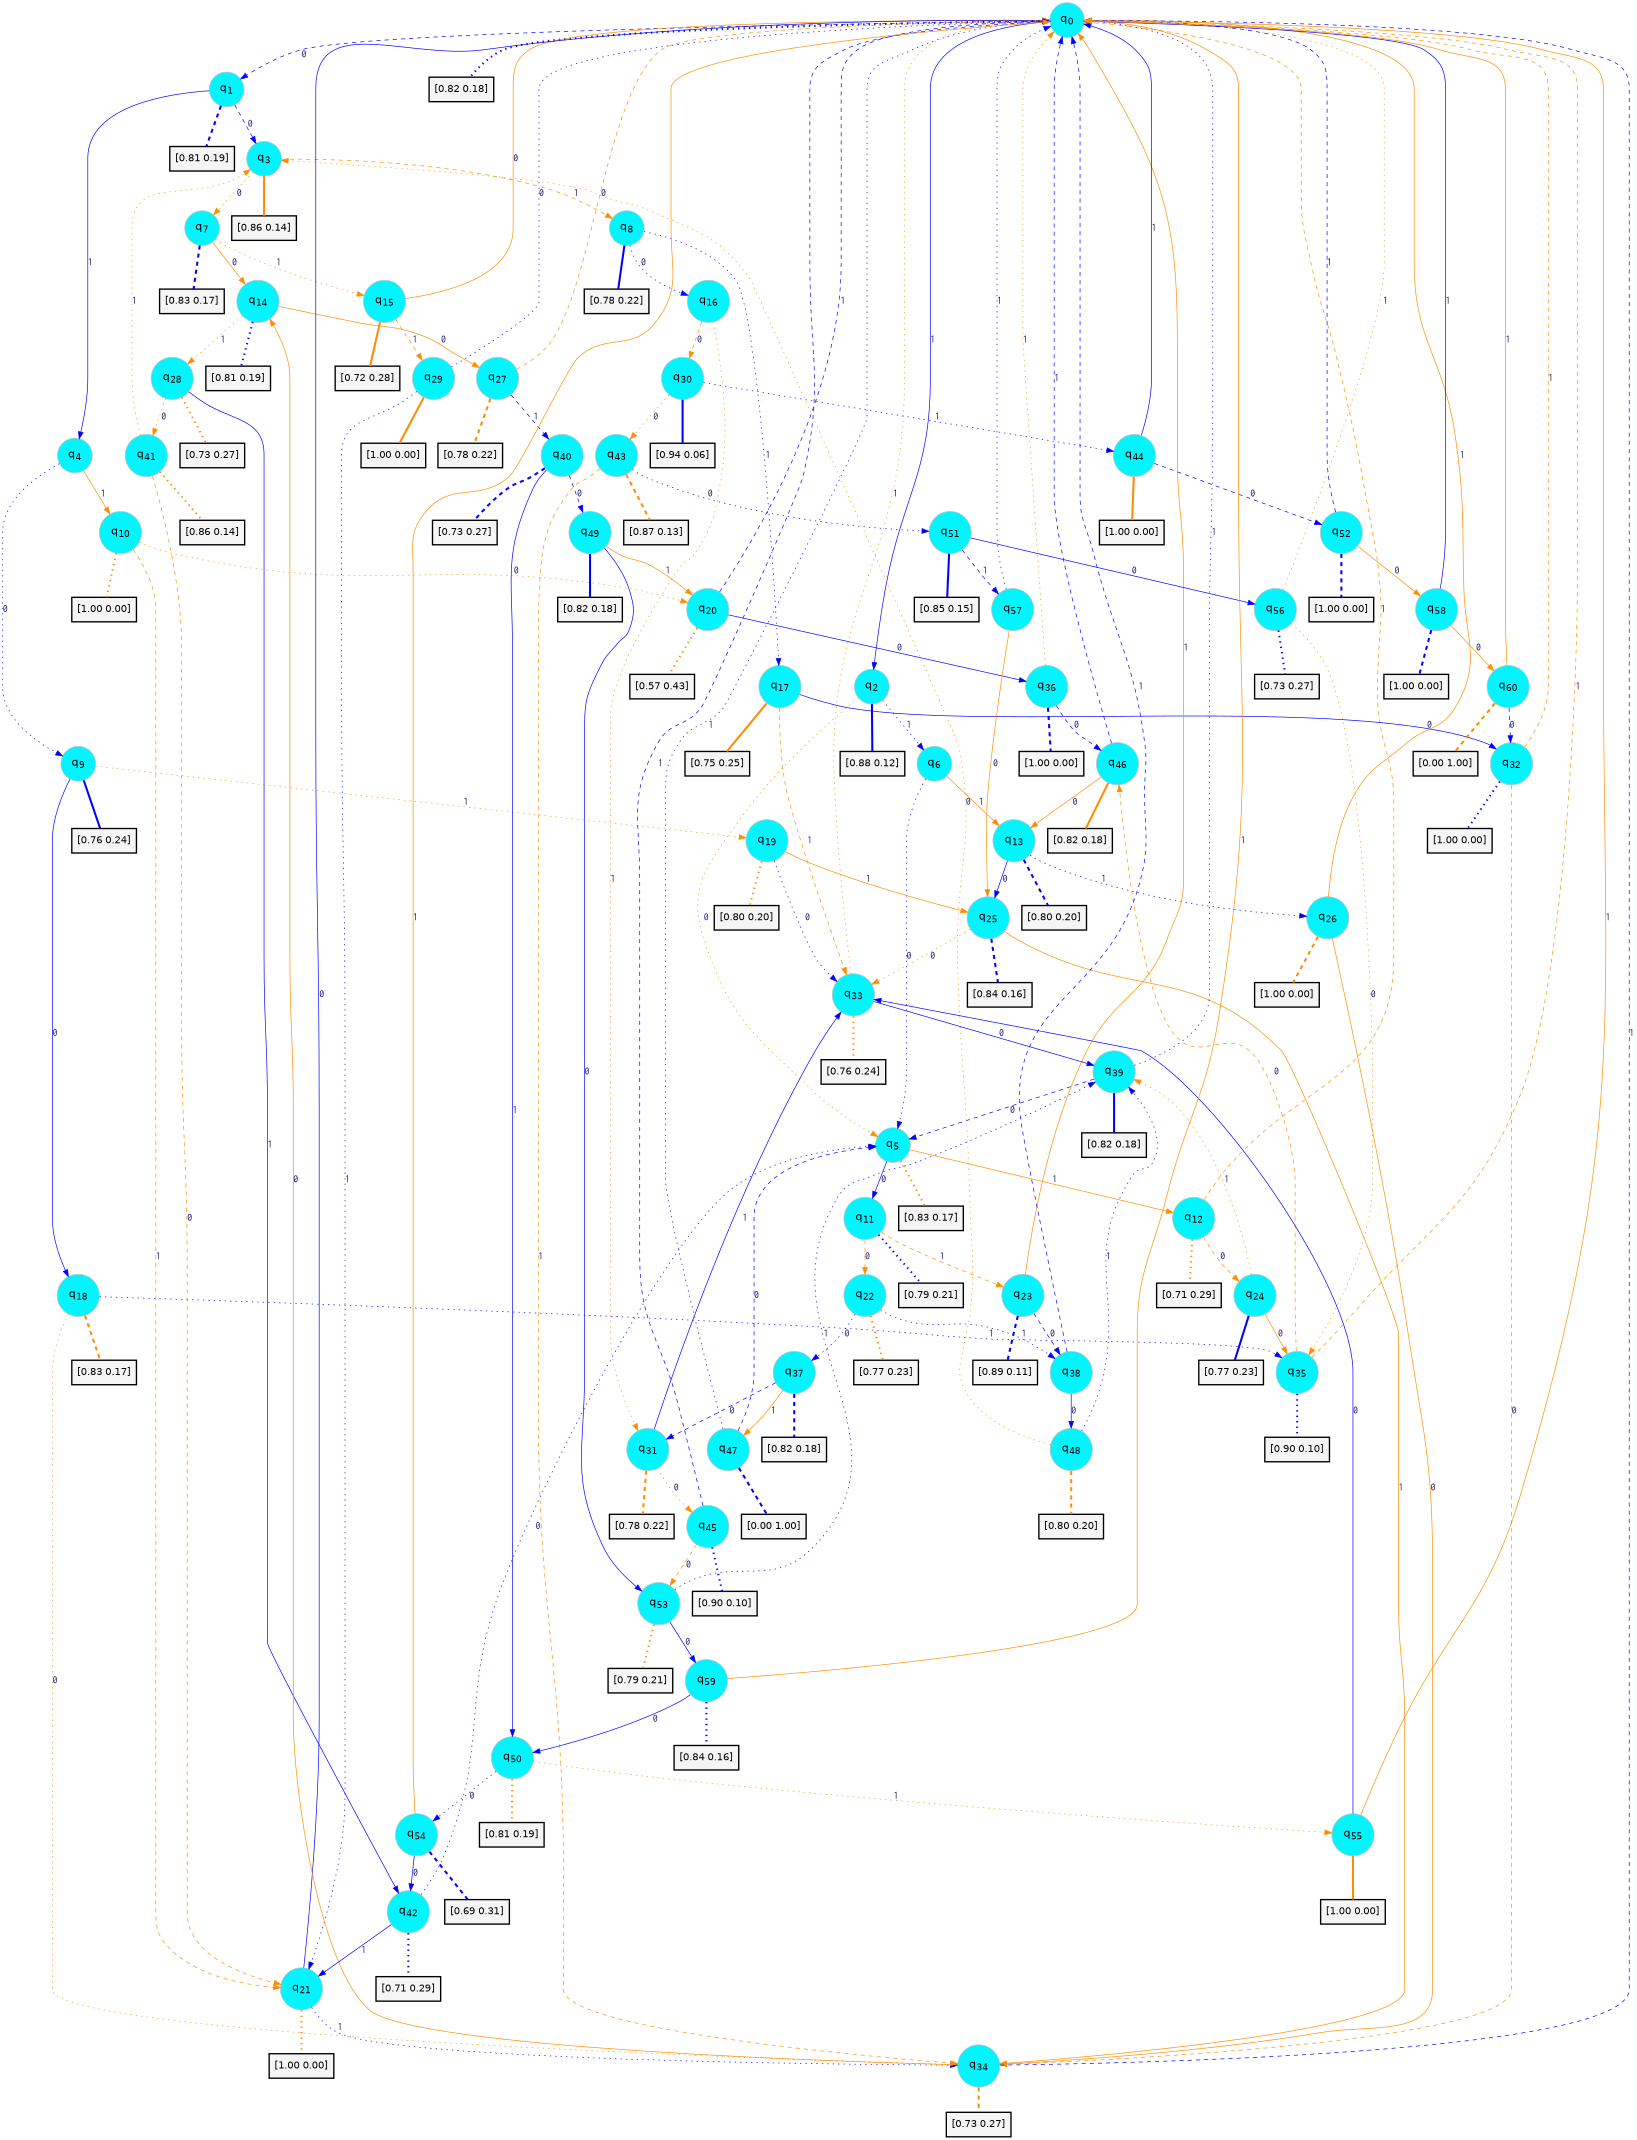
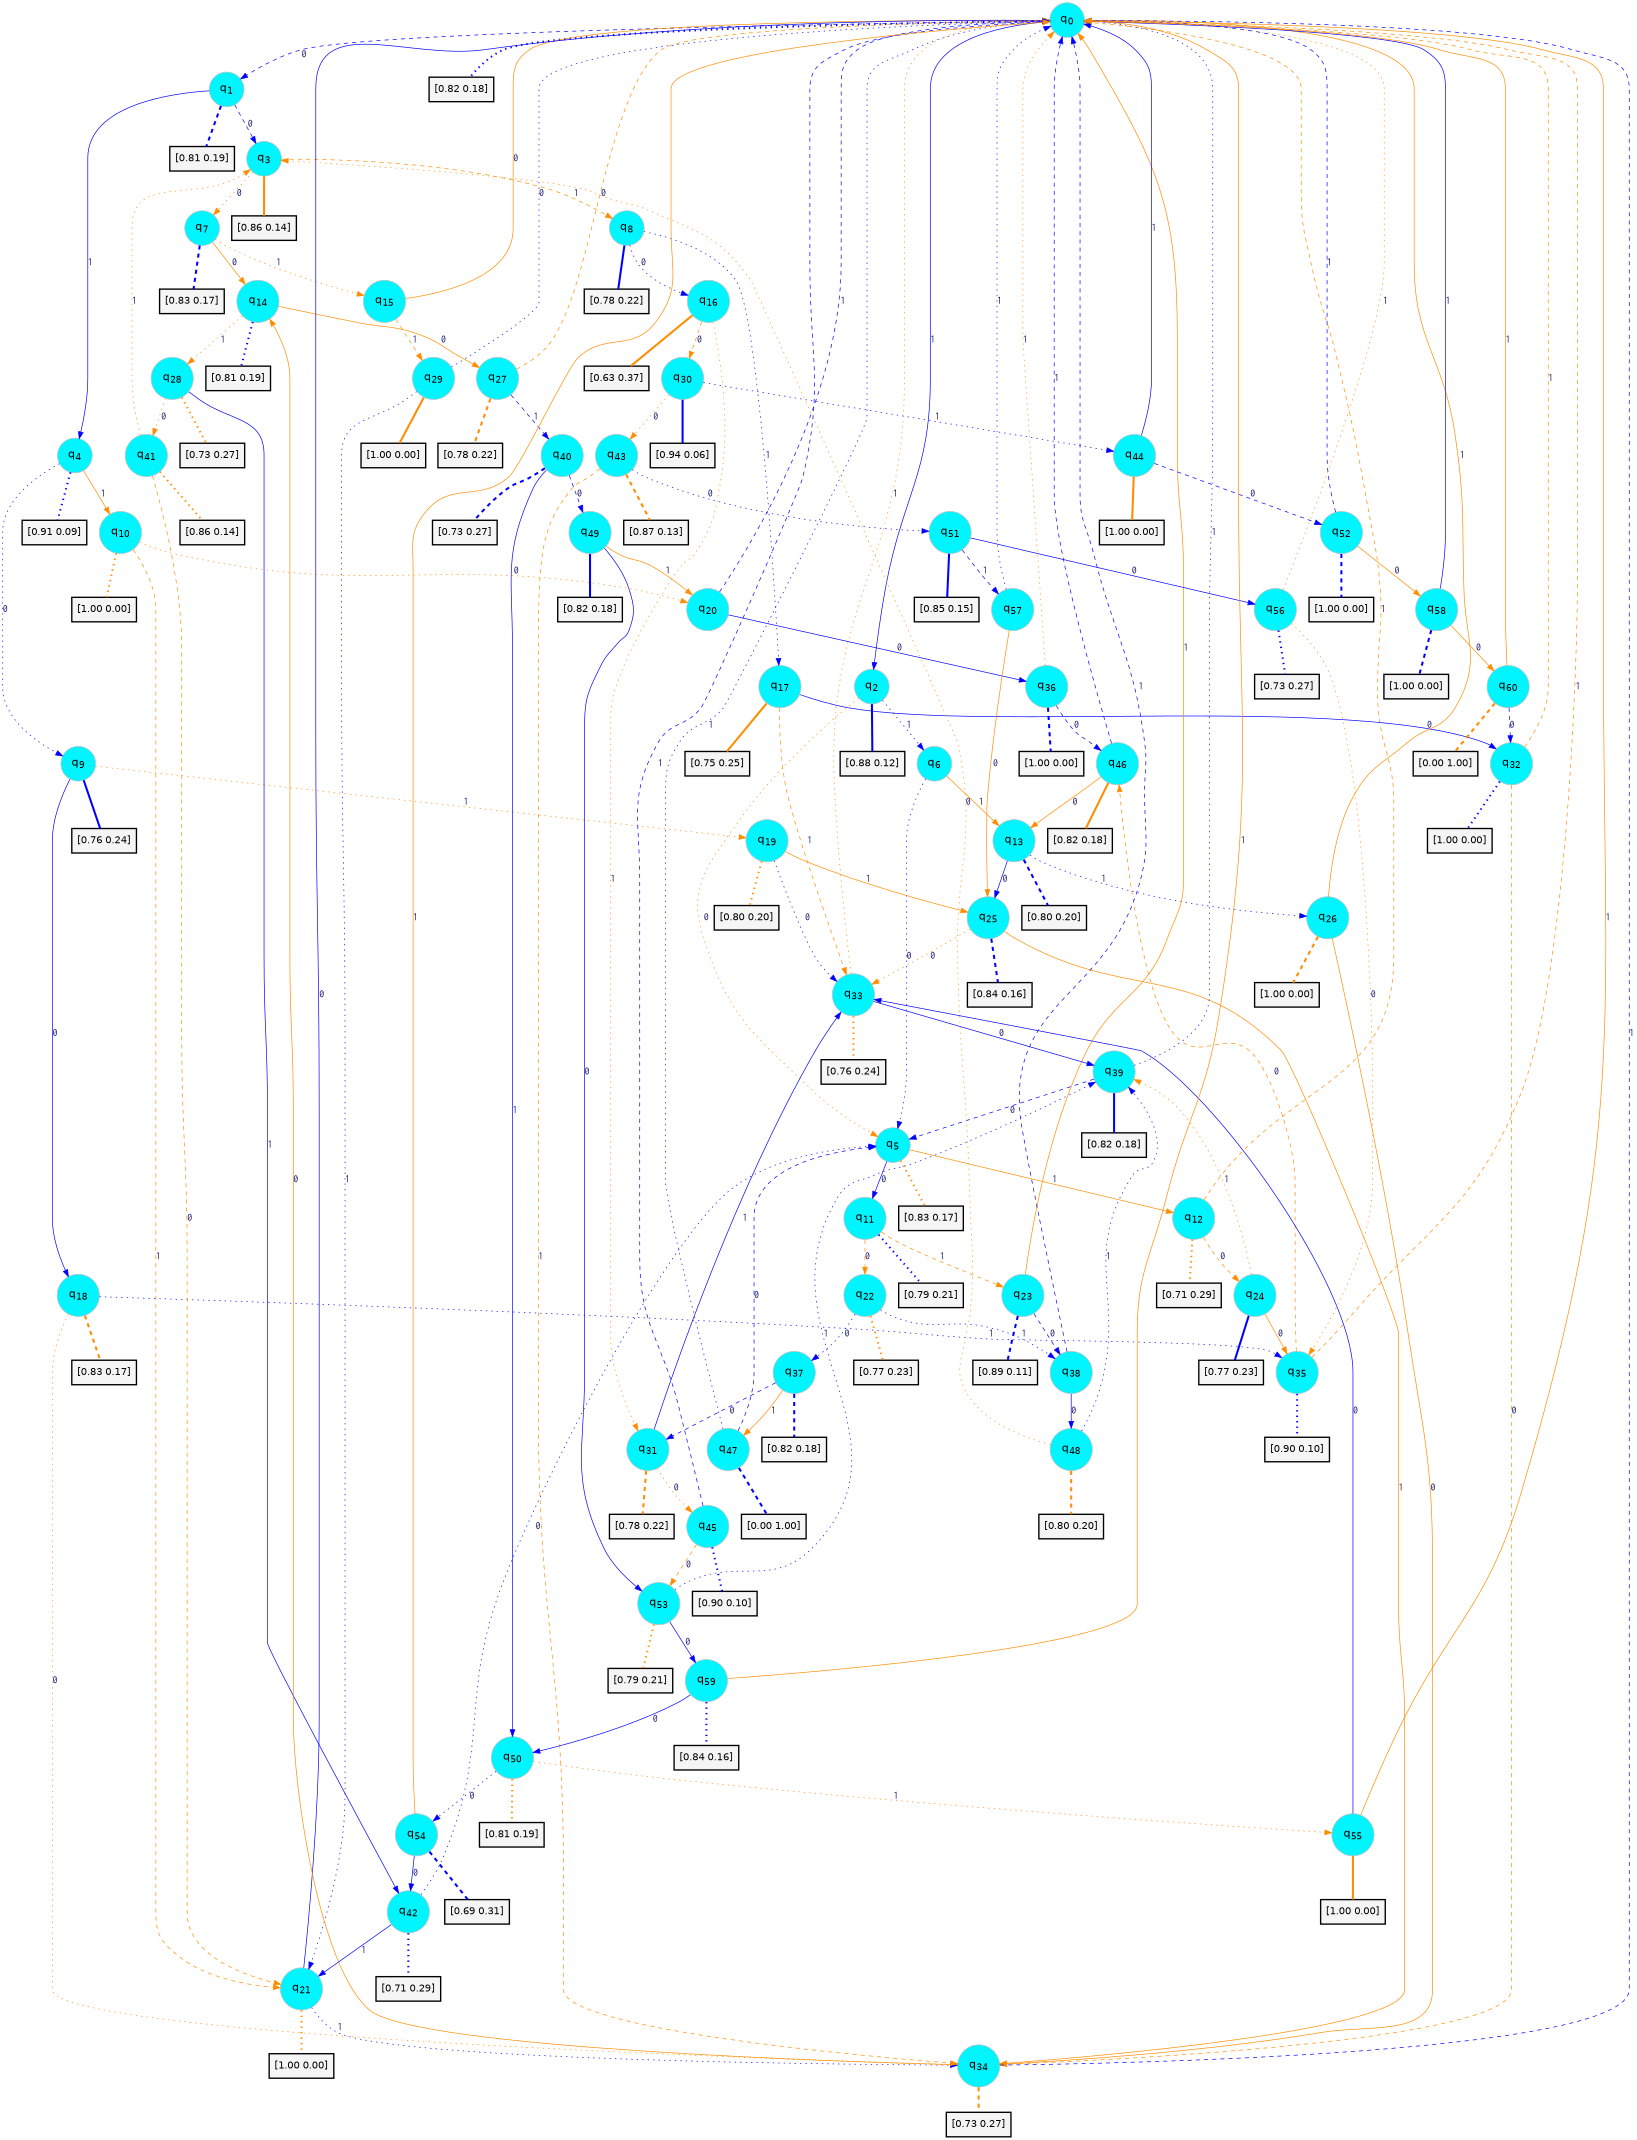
(368, 378) -> none
none -> (617, 378)
none -> (54, 533)
(662, 687) -> none
